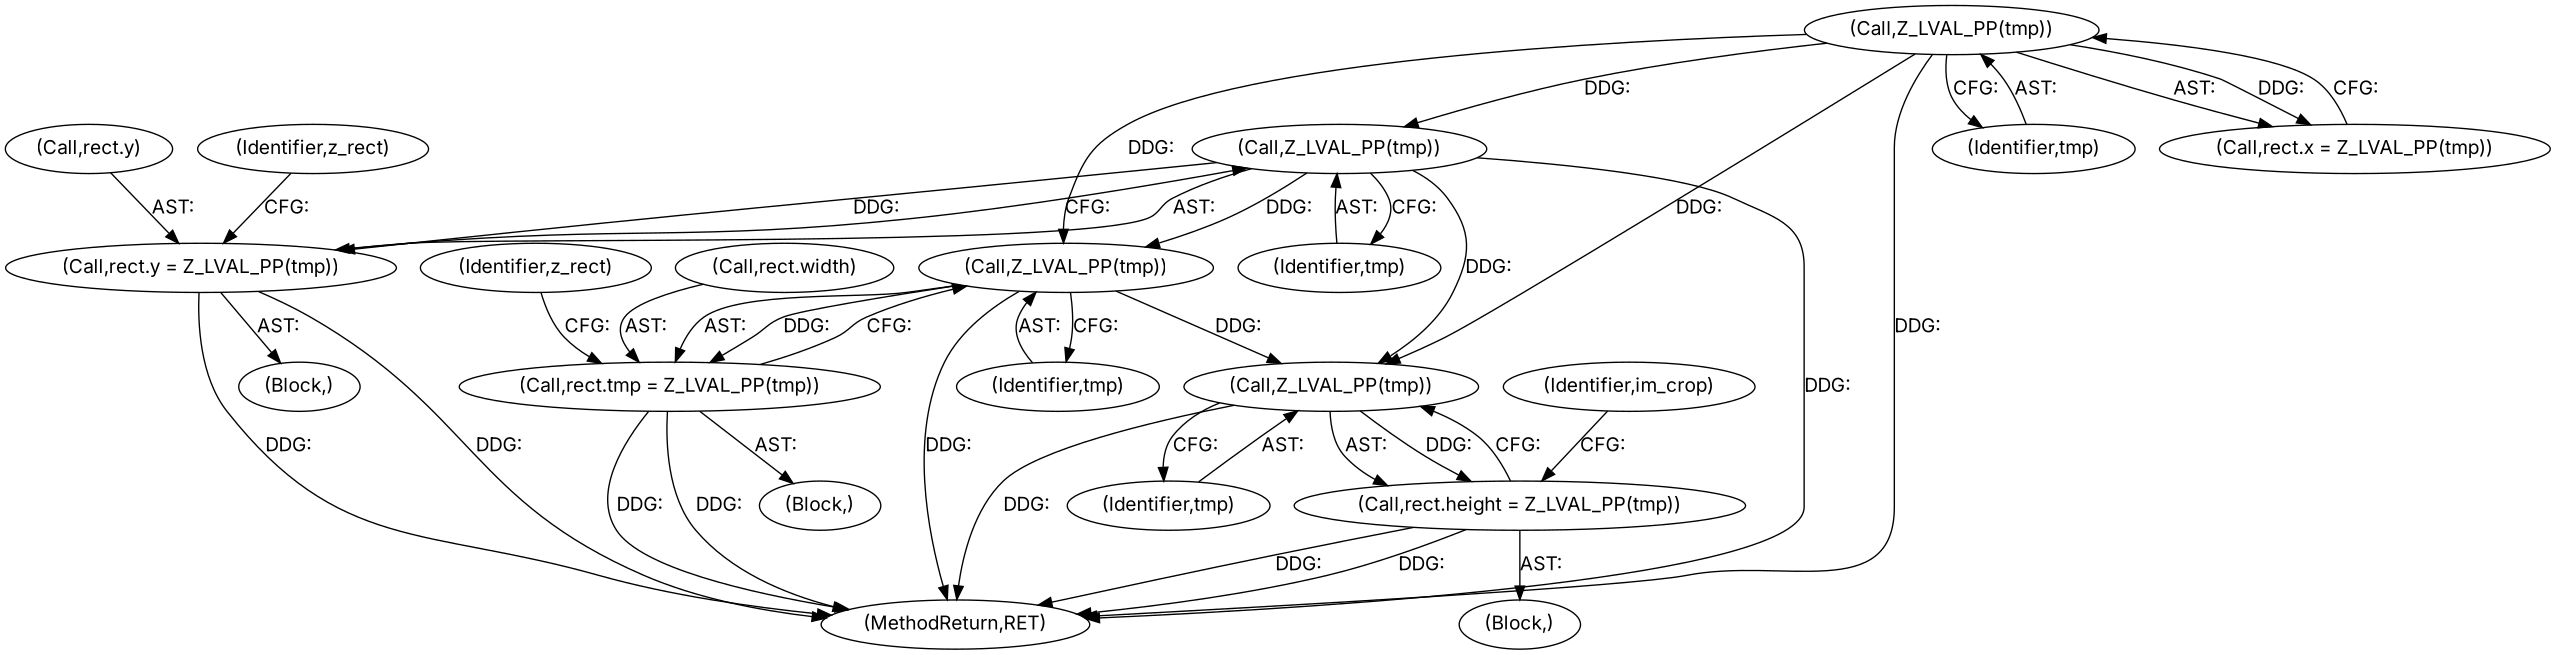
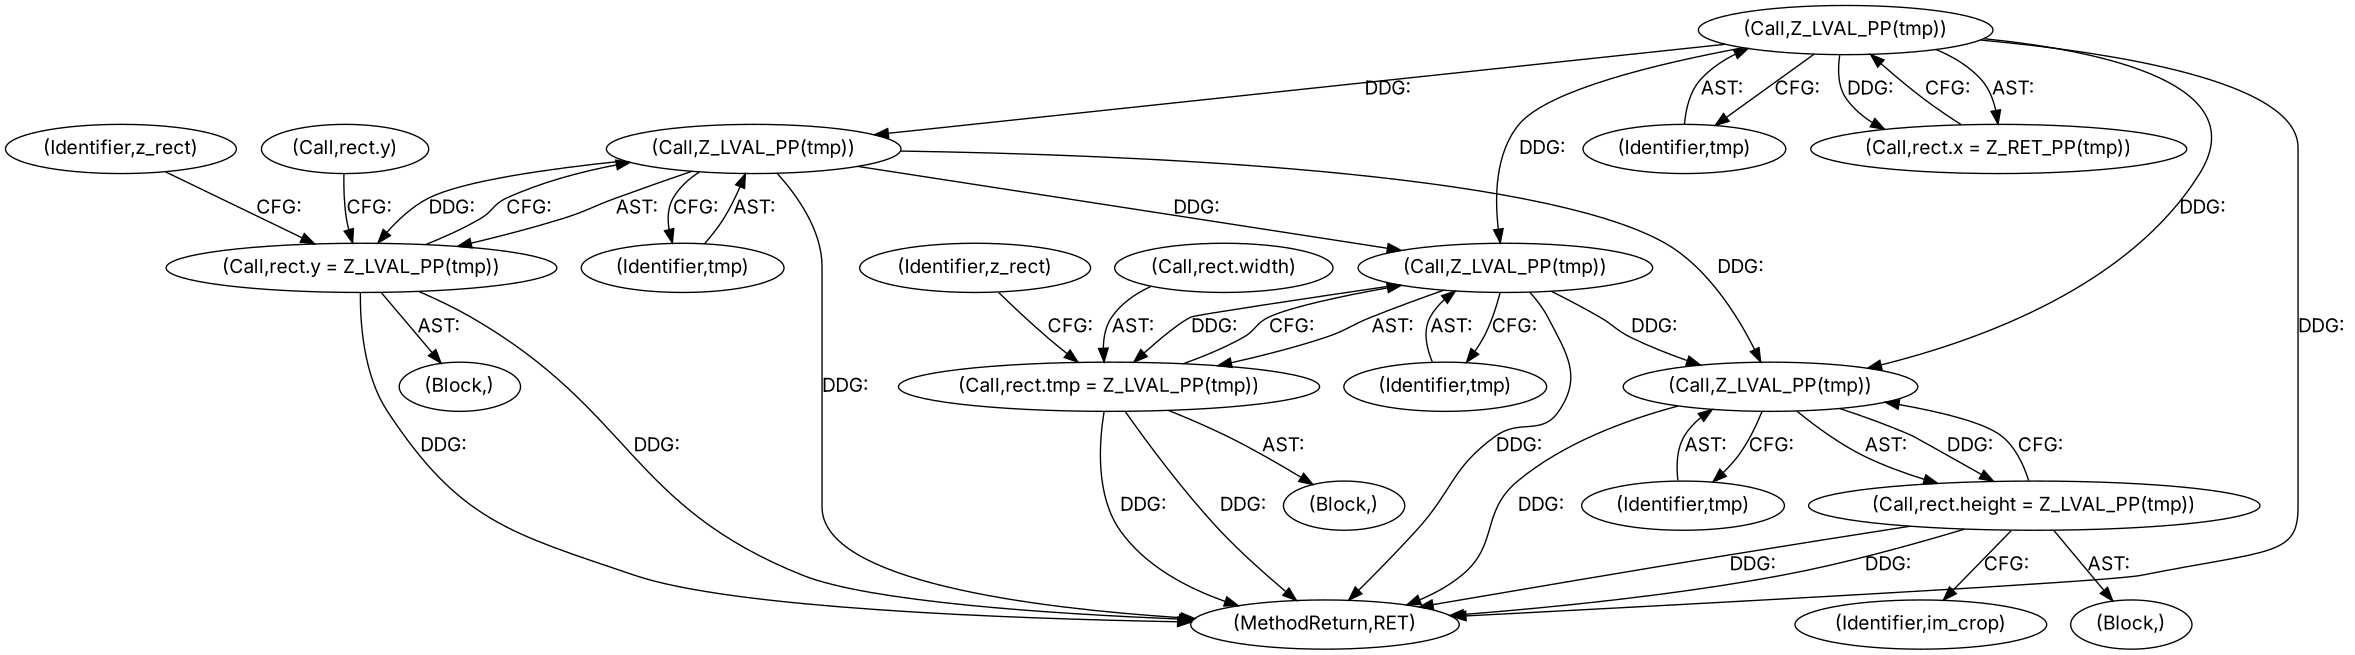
(2355, 149) -> (1999, 149)
(176, 208) -> (372, 208)
(1579, 441) -> (1982, 560)
